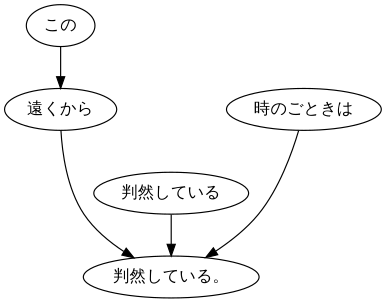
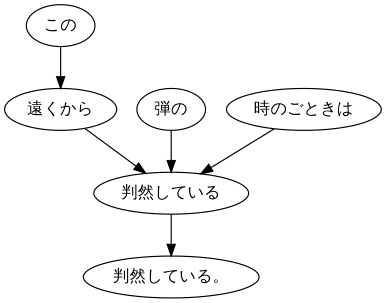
none -> (171, 109)
(269, 199) -> (243, 148)
(76, 200) -> (111, 147)
